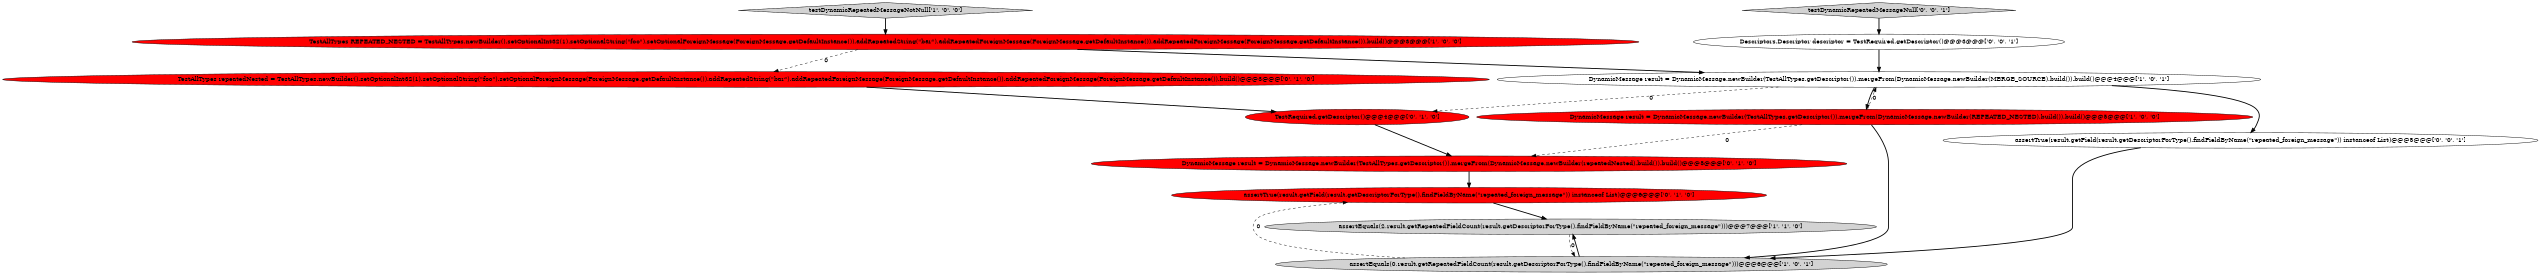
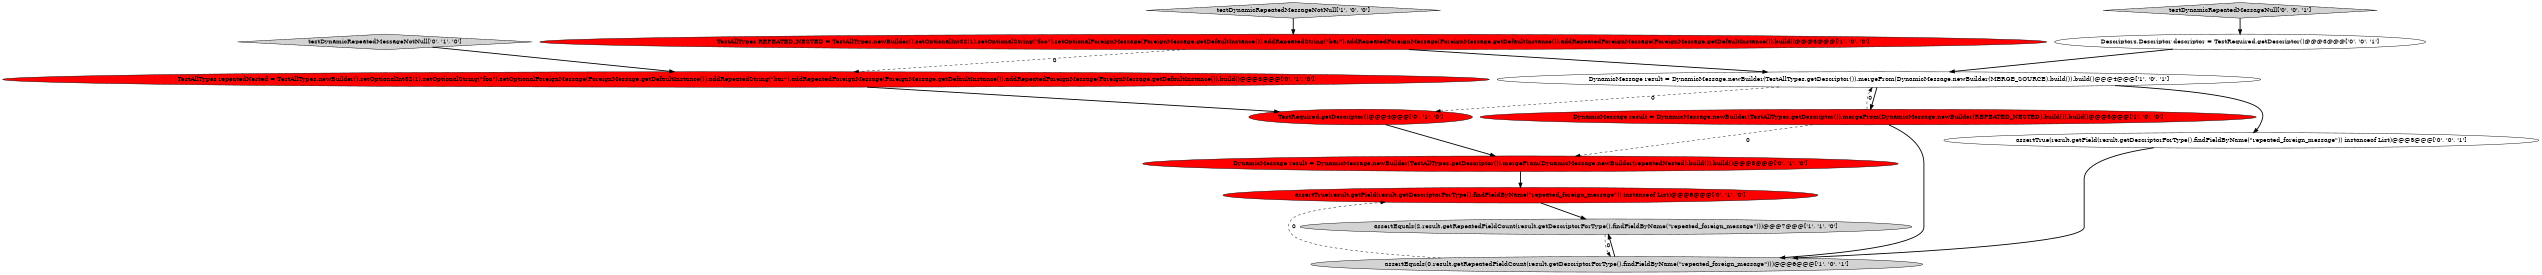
none -> (385, 42)
